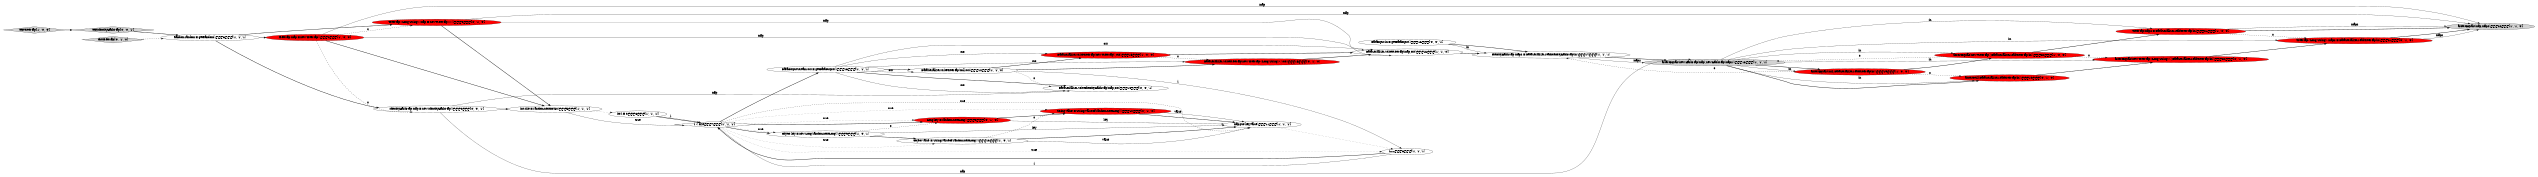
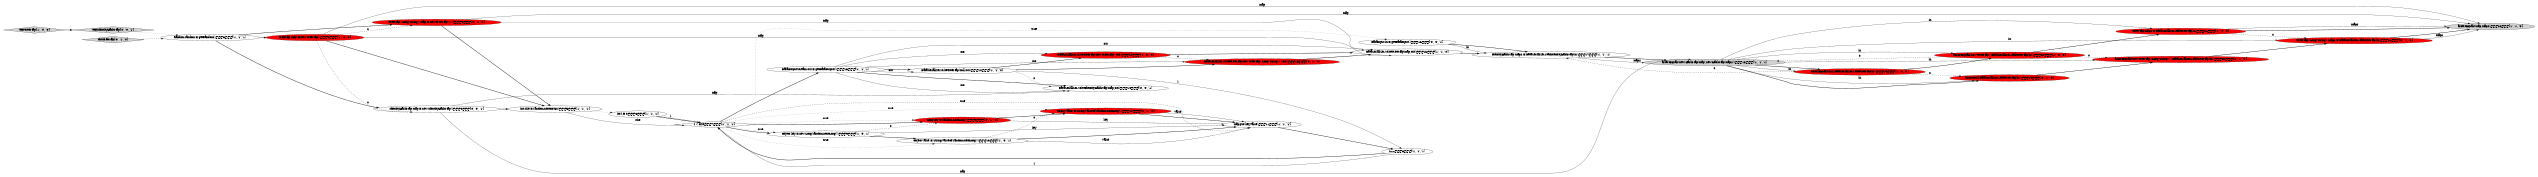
(155, 33) -> (155, 33)
(638, 120) -> (638, 120)
(1335, 138) -> (1335, 138)
(1047, 152) -> (1018, 31)
